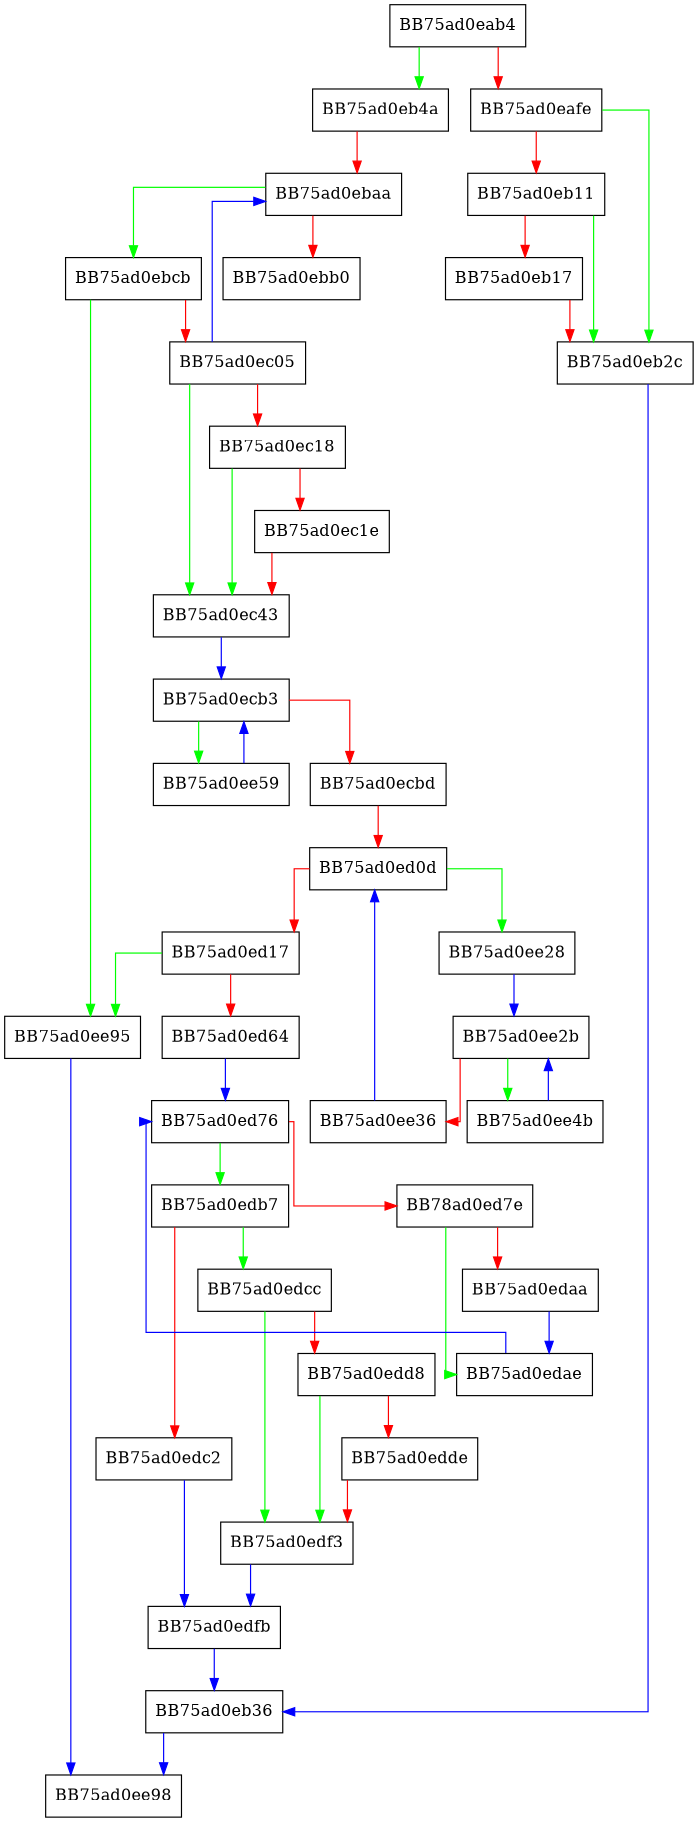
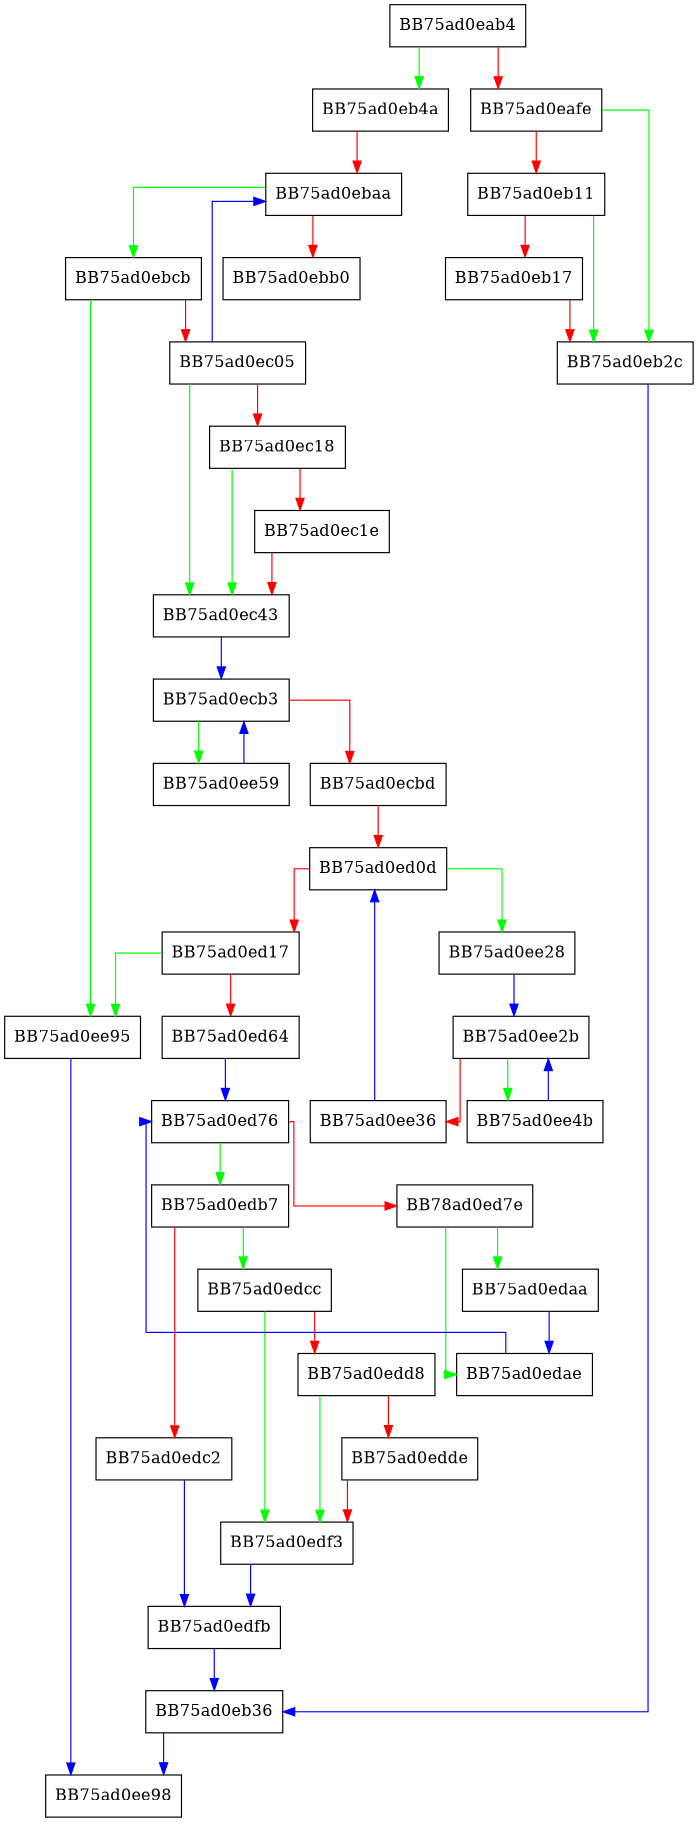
(498, 1242) -> (498, 1242)
